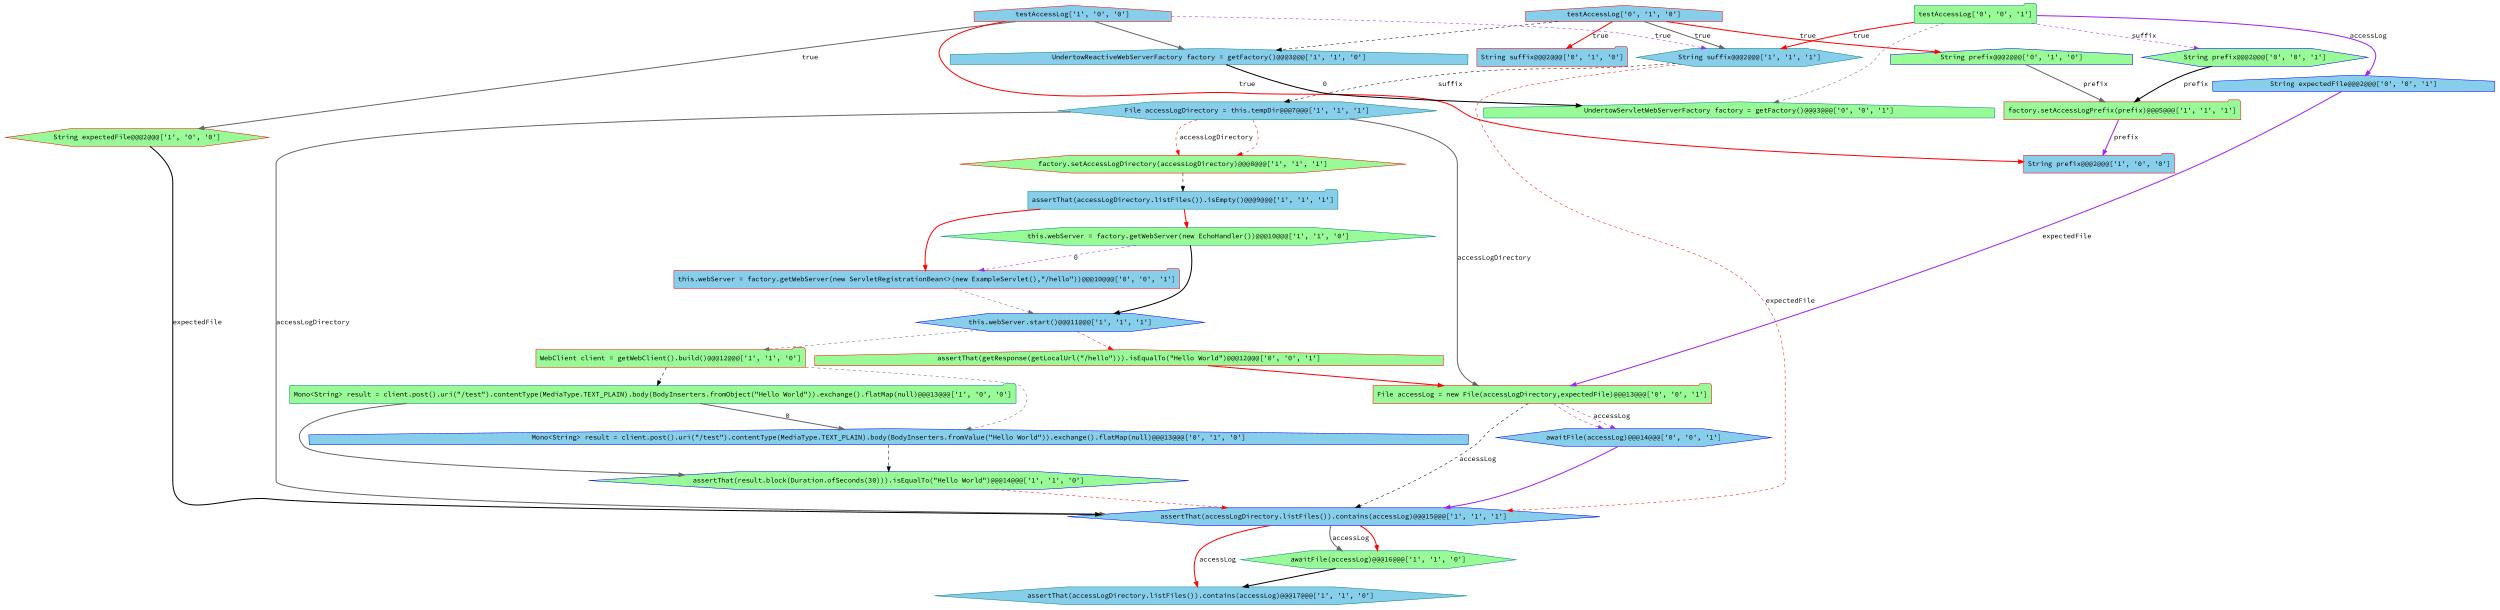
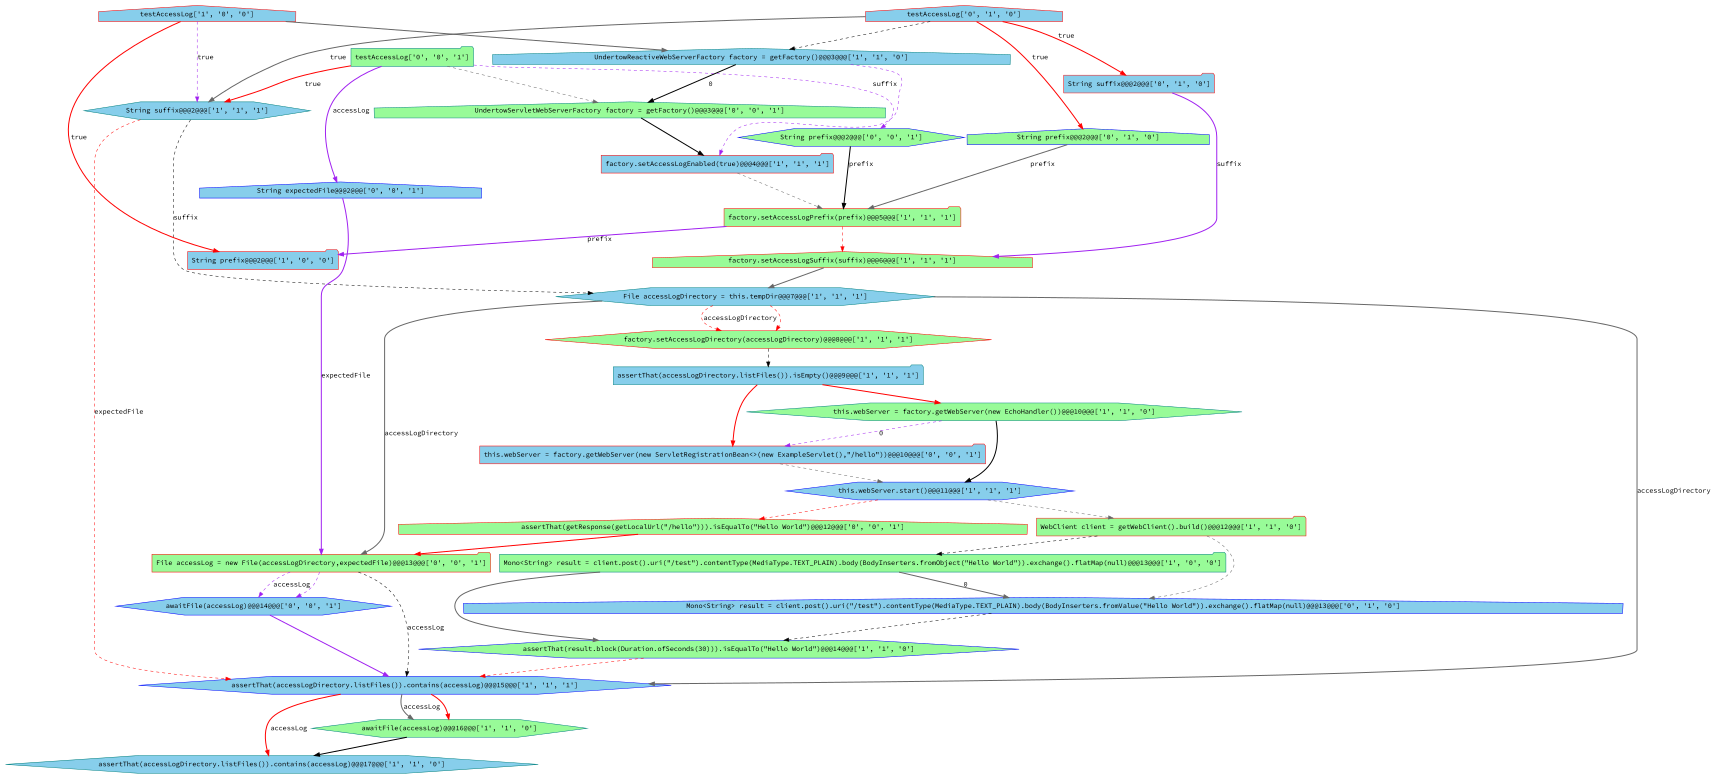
(137, 137) -> none
none -> (717, 164)
none -> (842, 261)
